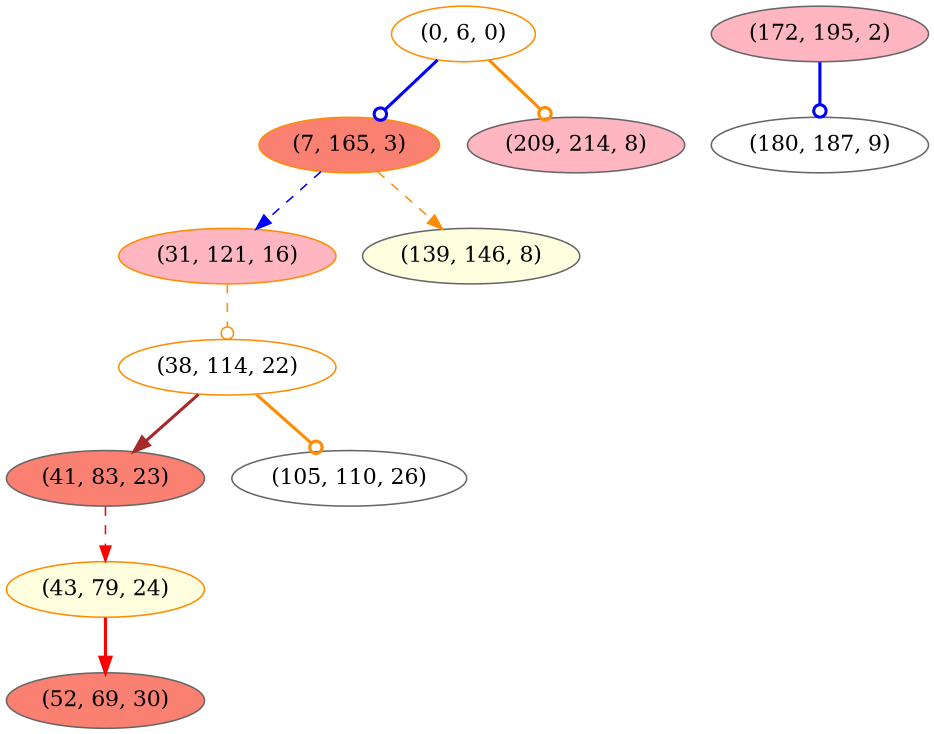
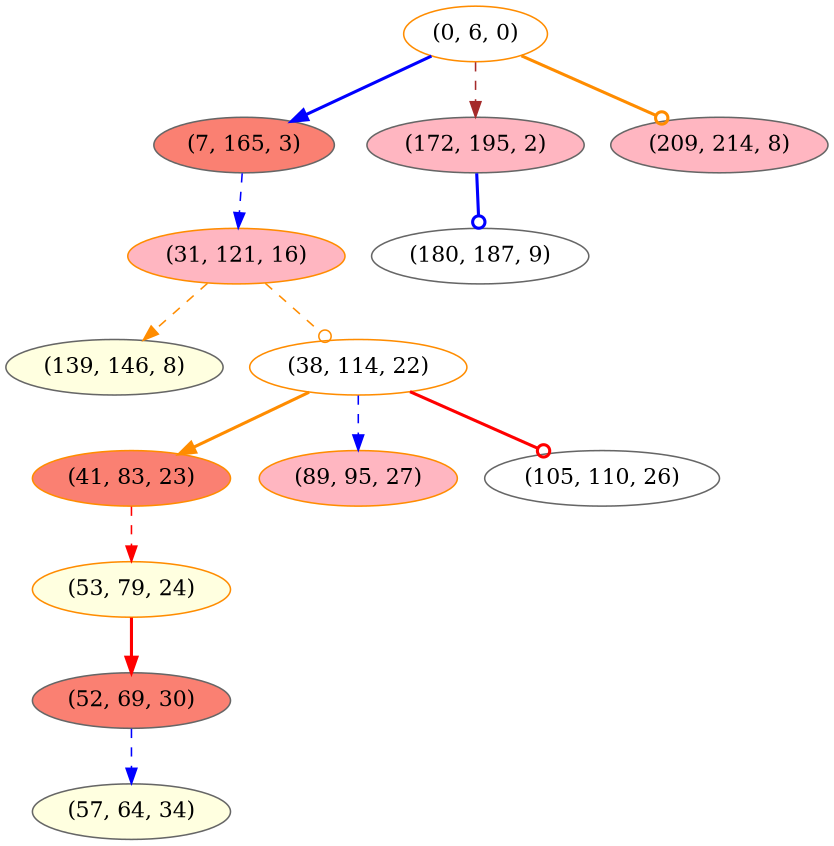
none -> (476, 82)
(411, 85) -> (369, 85)
(349, 145) -> (244, 145)
(404, 195) -> (181, 306)
(172, 418) -> (251, 420)
(284, 419) -> (474, 420)
(105, 478) -> (131, 478)
none -> (358, 478)
(105, 589) -> (131, 589)
none -> (131, 812)
